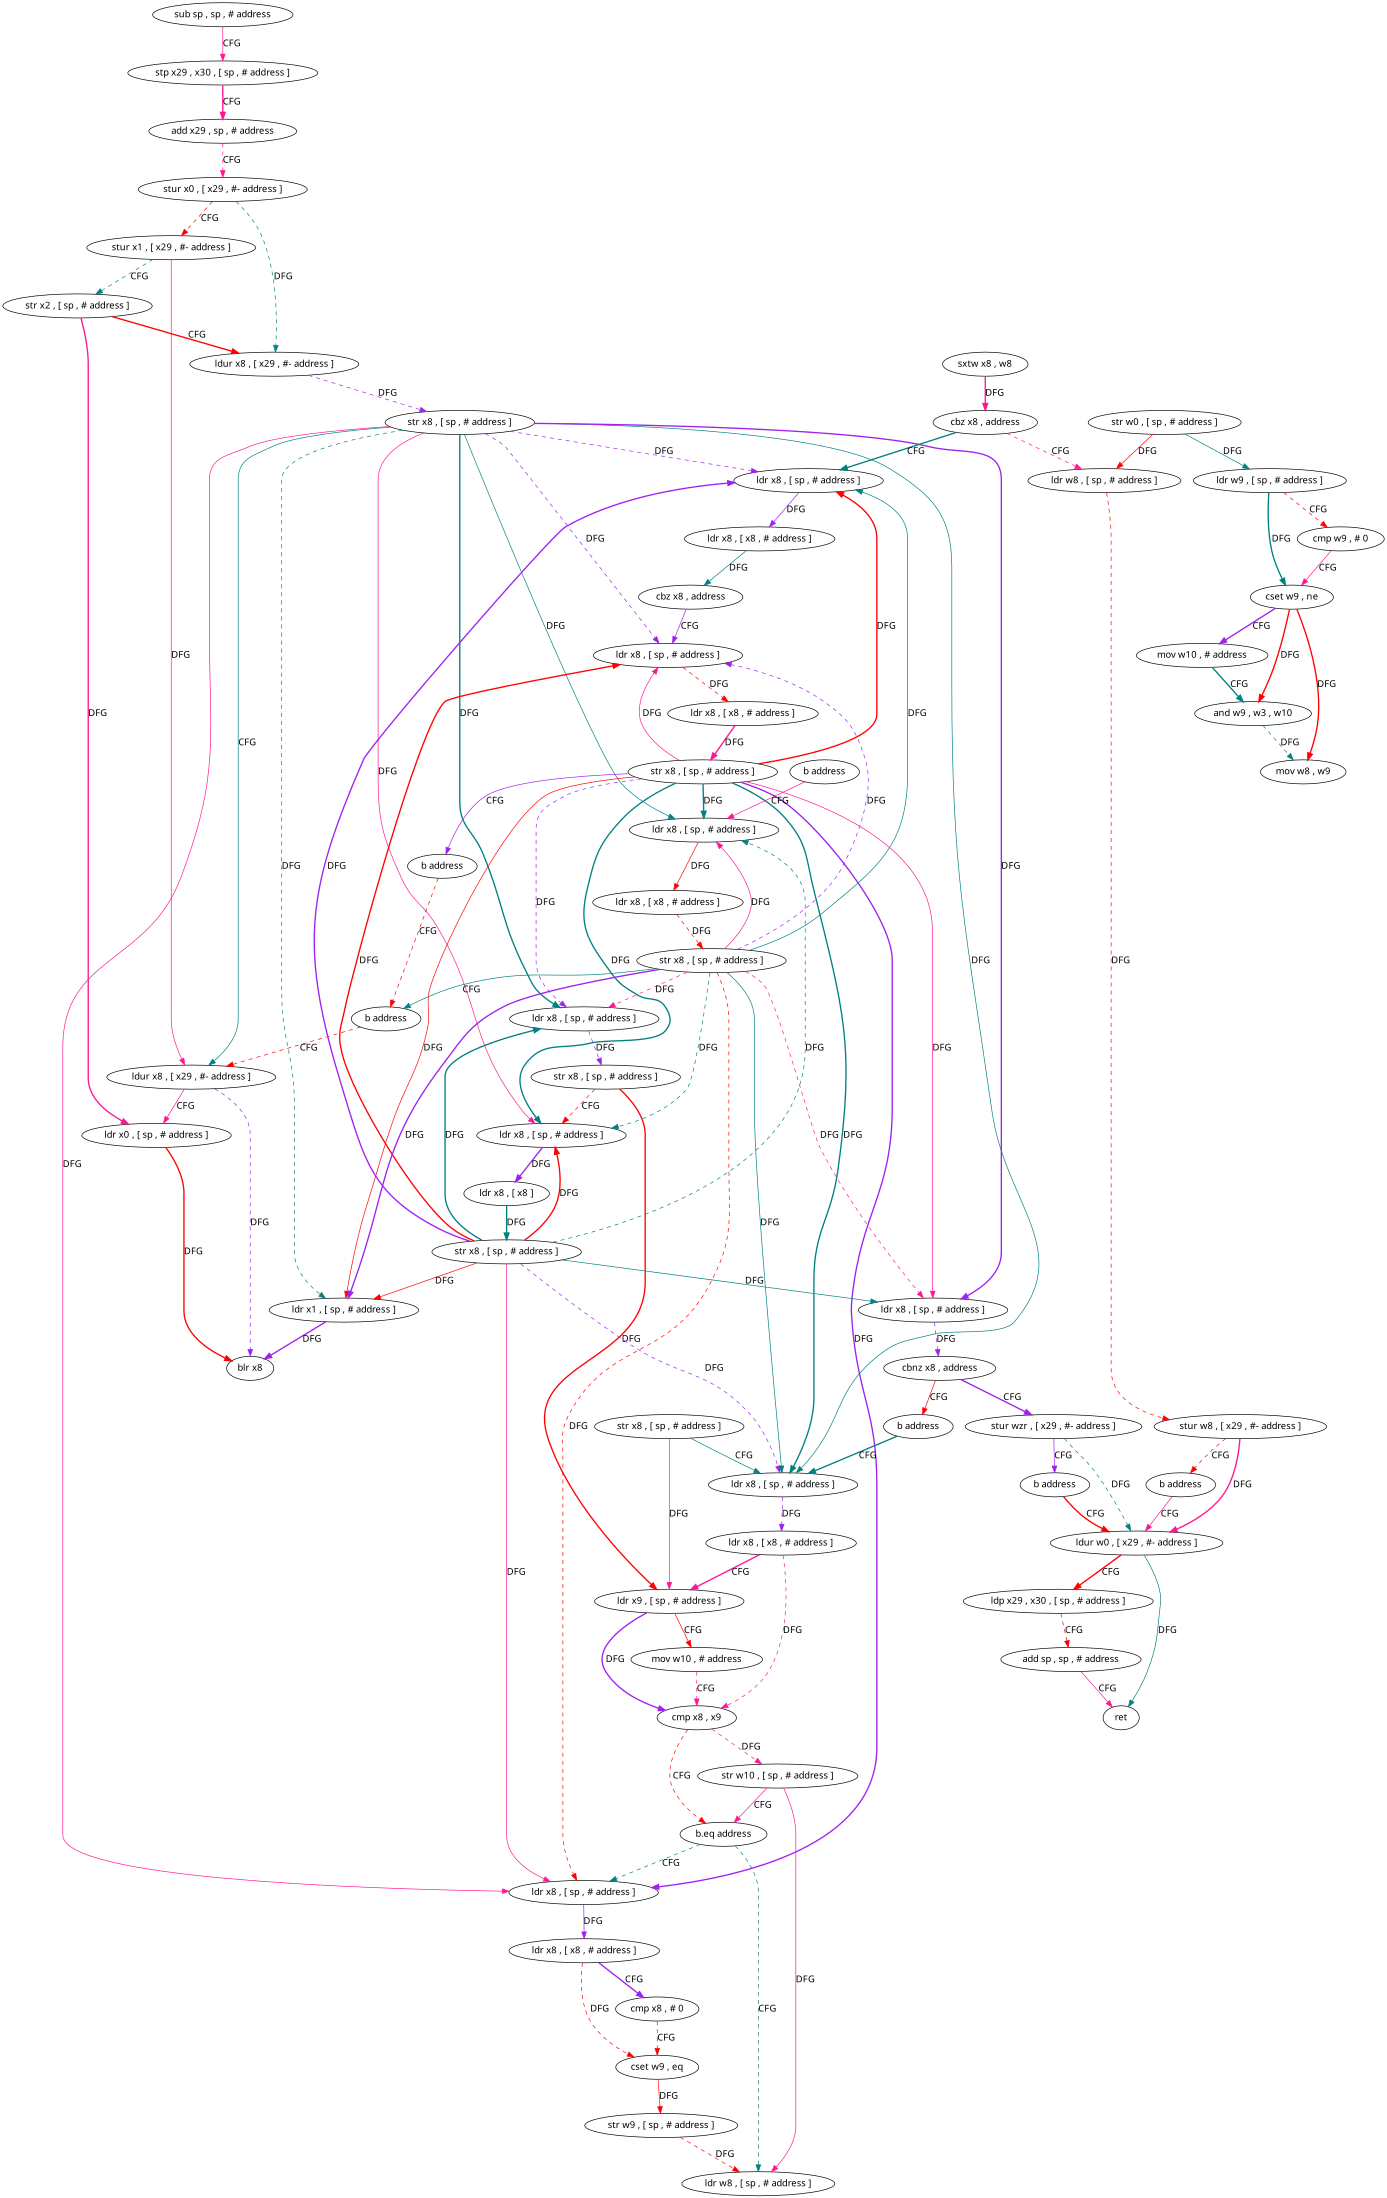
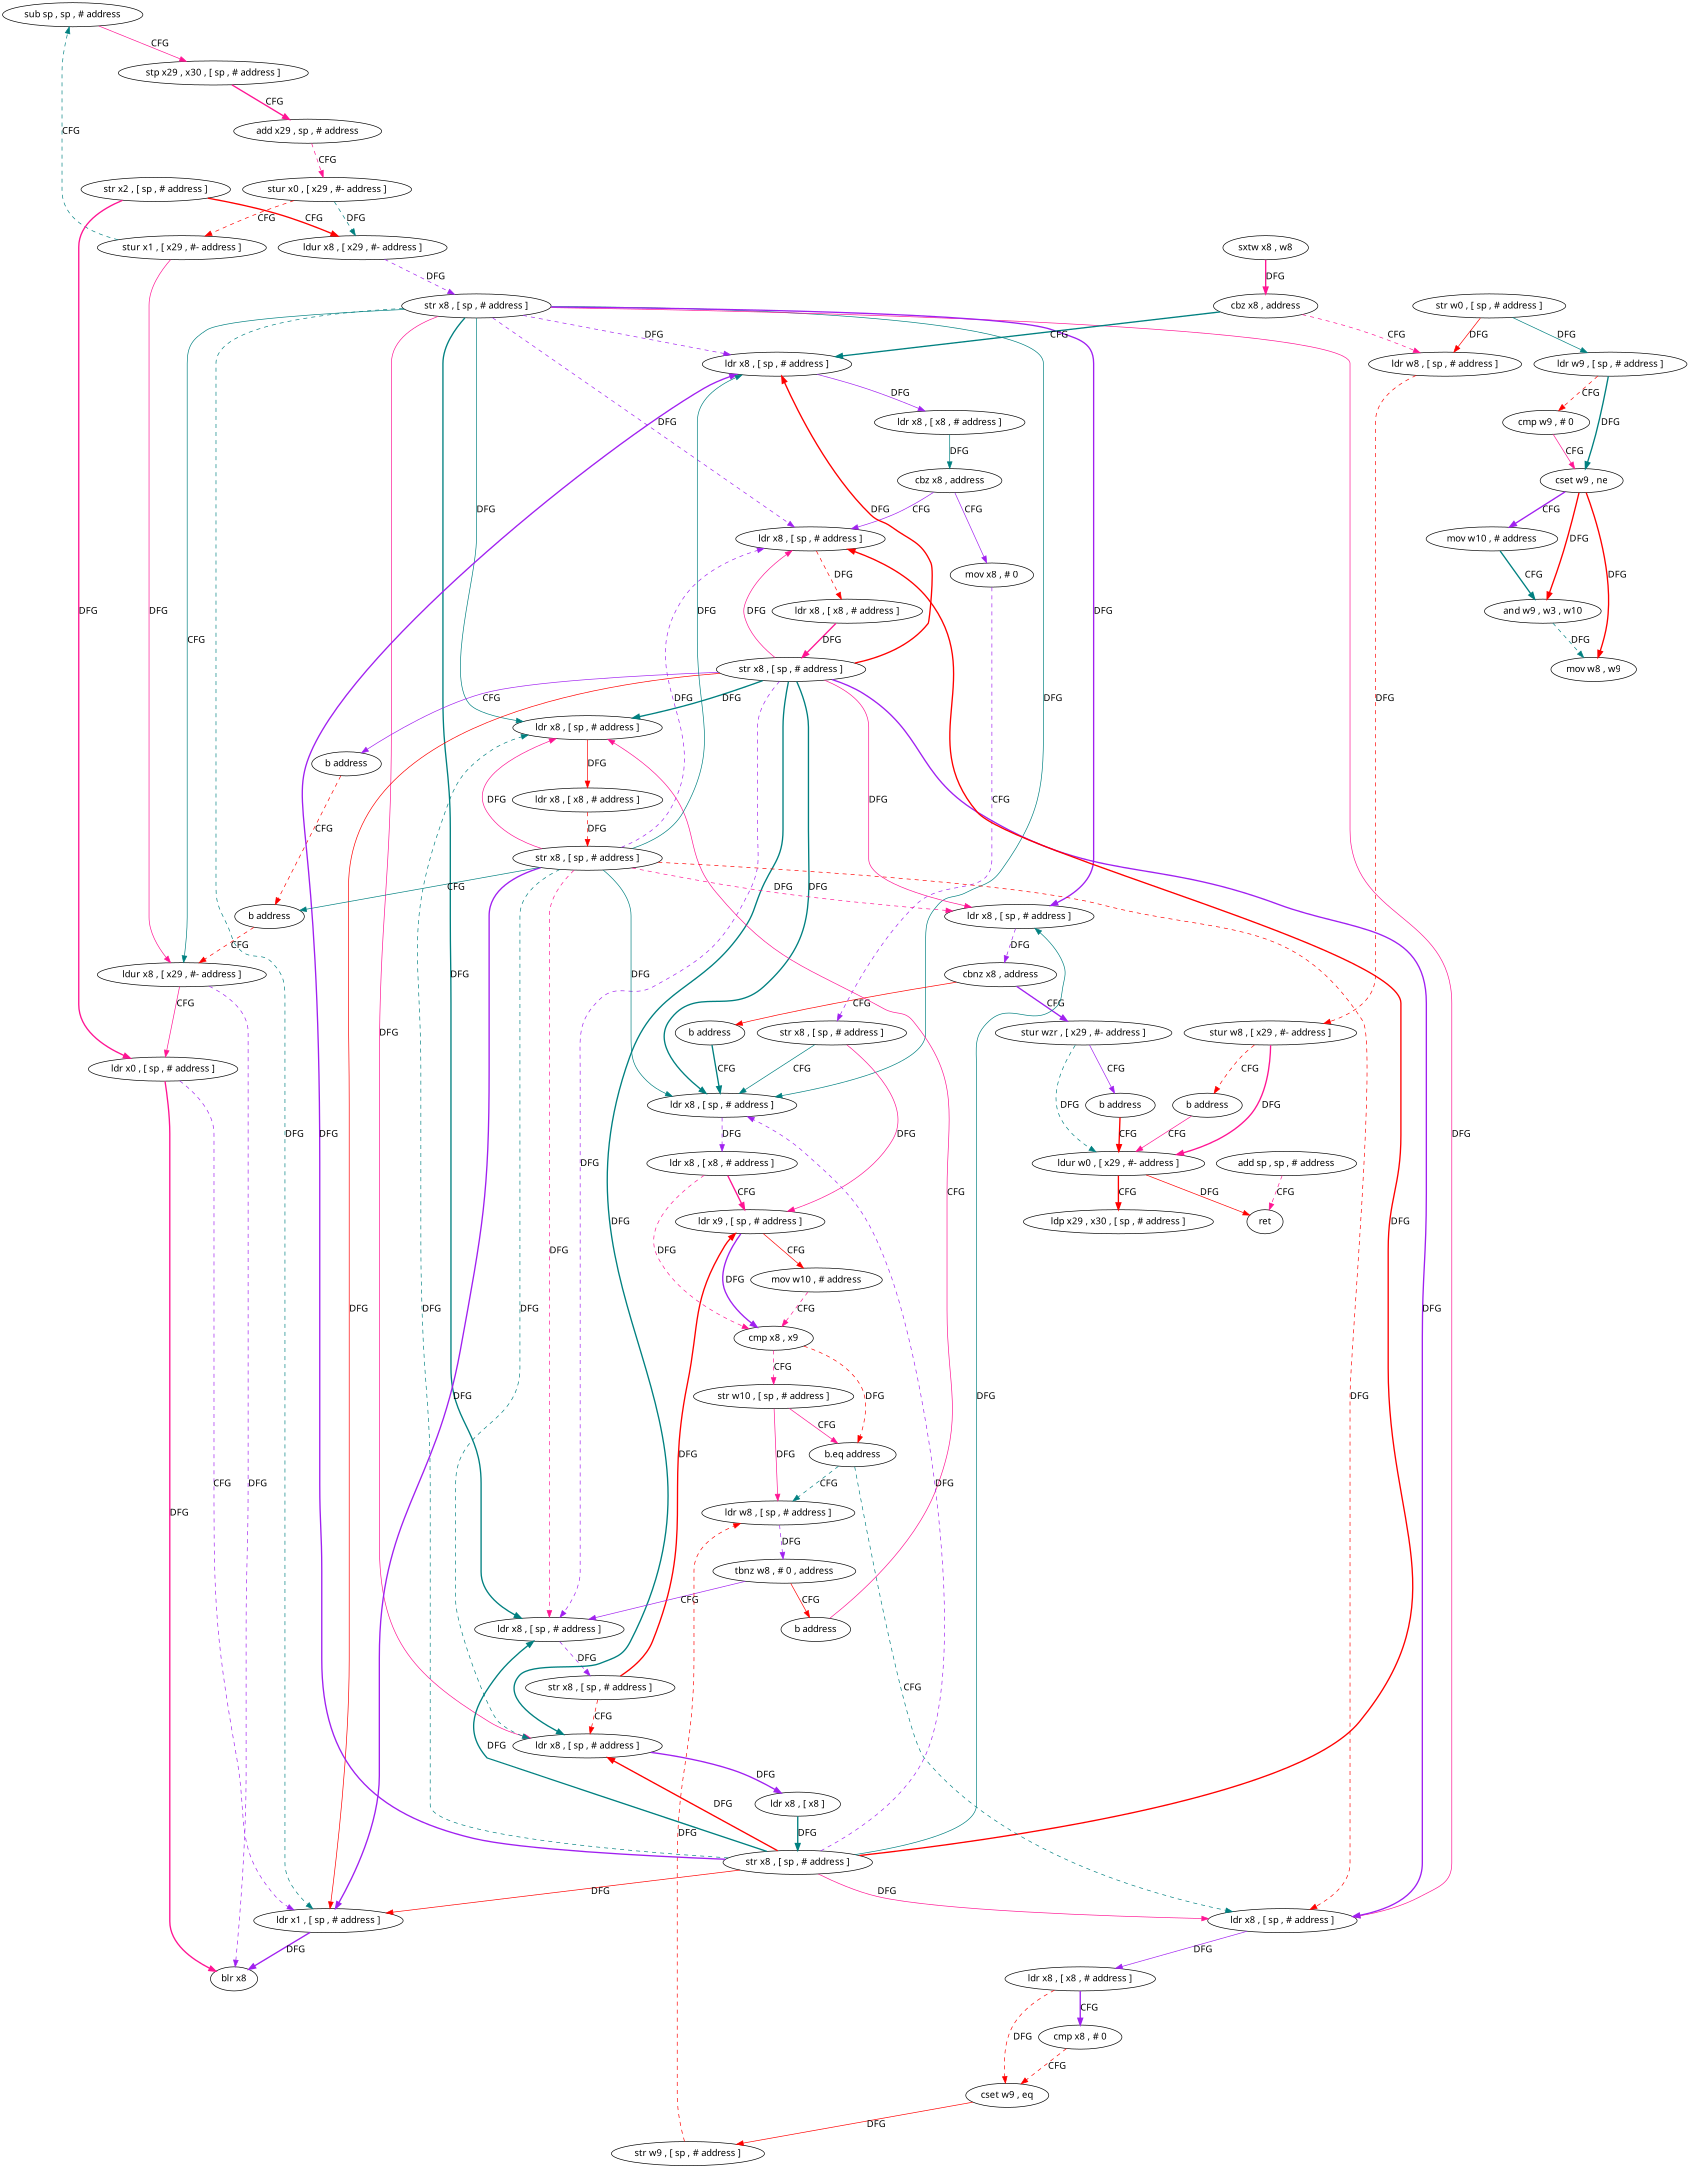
(127, 275) -> (62, 152)
none -> (992, 575)
(184, 1260) -> (170, 1533)
none -> (214, 1496)
none -> (784, 1571)
(1064, 1627) -> none
(1158, 1629) -> (1195, 1194)
(1094, 1687) -> (1277, 1190)
(751, 1747) -> (783, 1367)
(682, 1776) -> (875, 1396)
